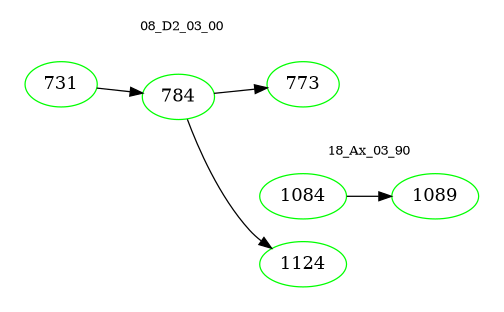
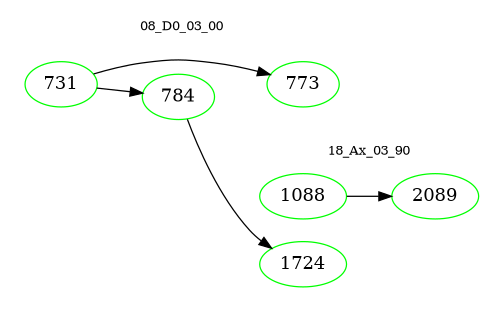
(182, 27) -> (182, 27)
(234, 91) -> (176, 60)
(303, 196) -> (303, 196)
(435, 196) -> (435, 196)
(303, 264) -> (303, 264)
